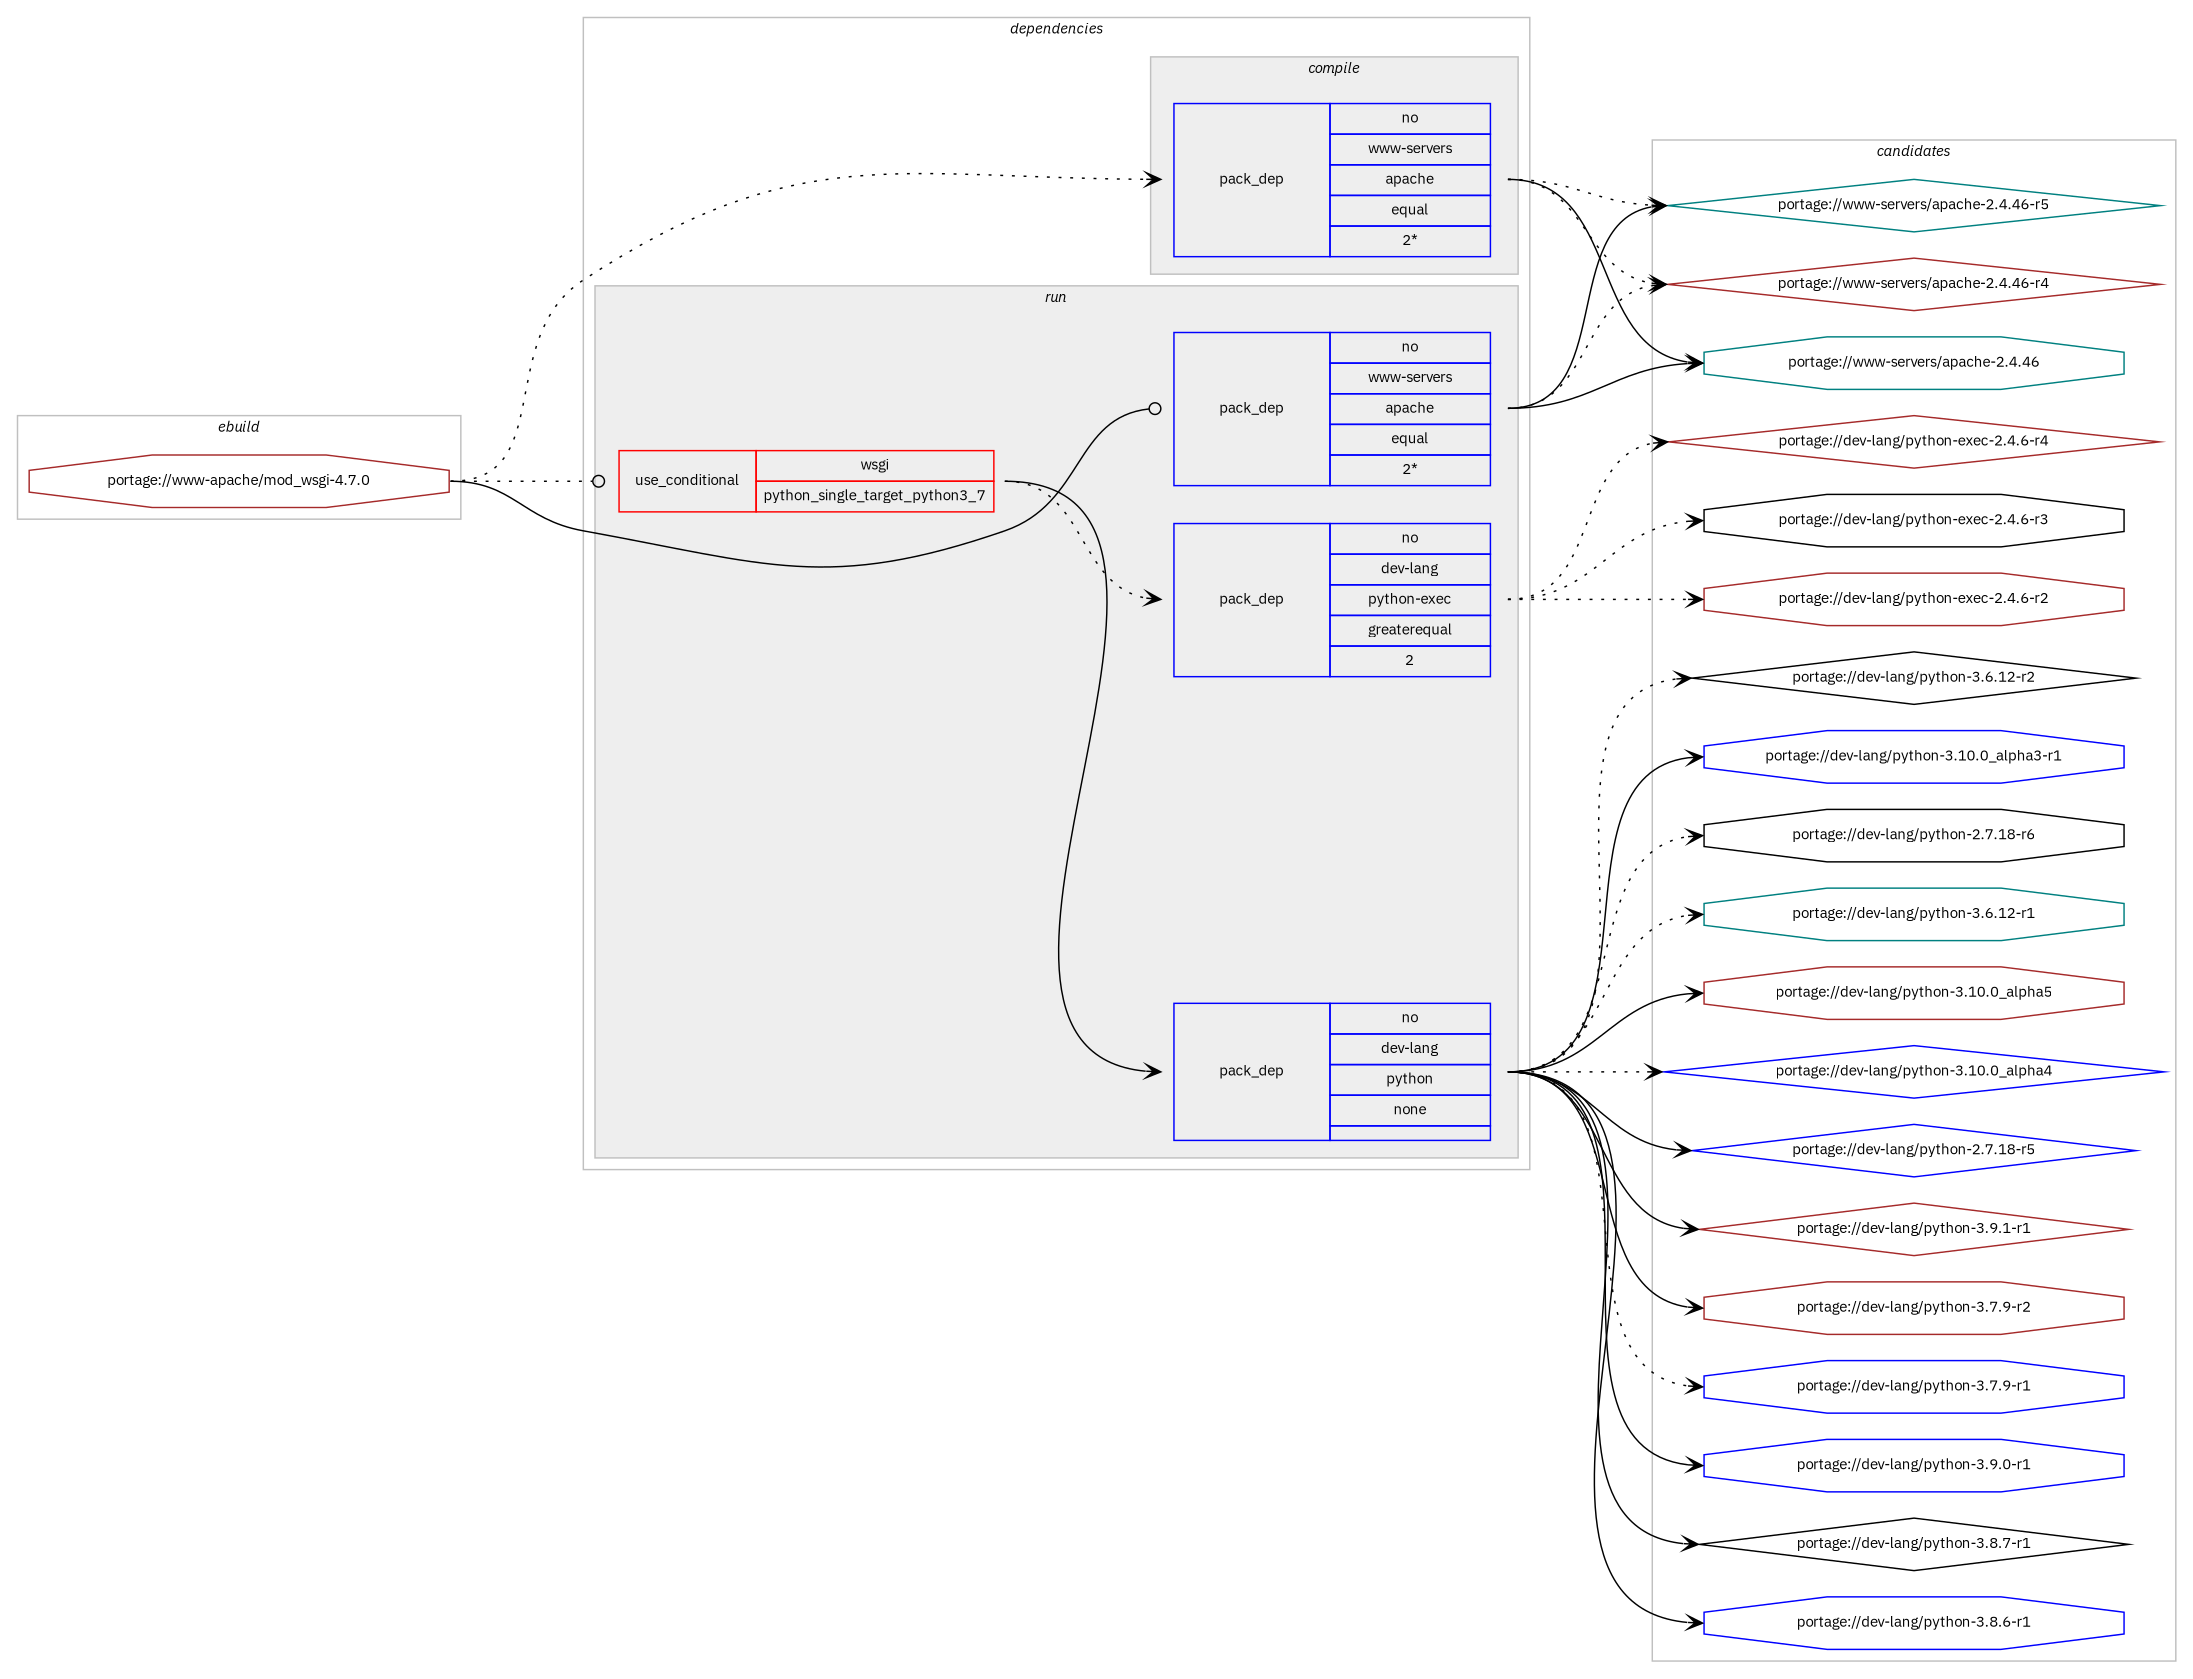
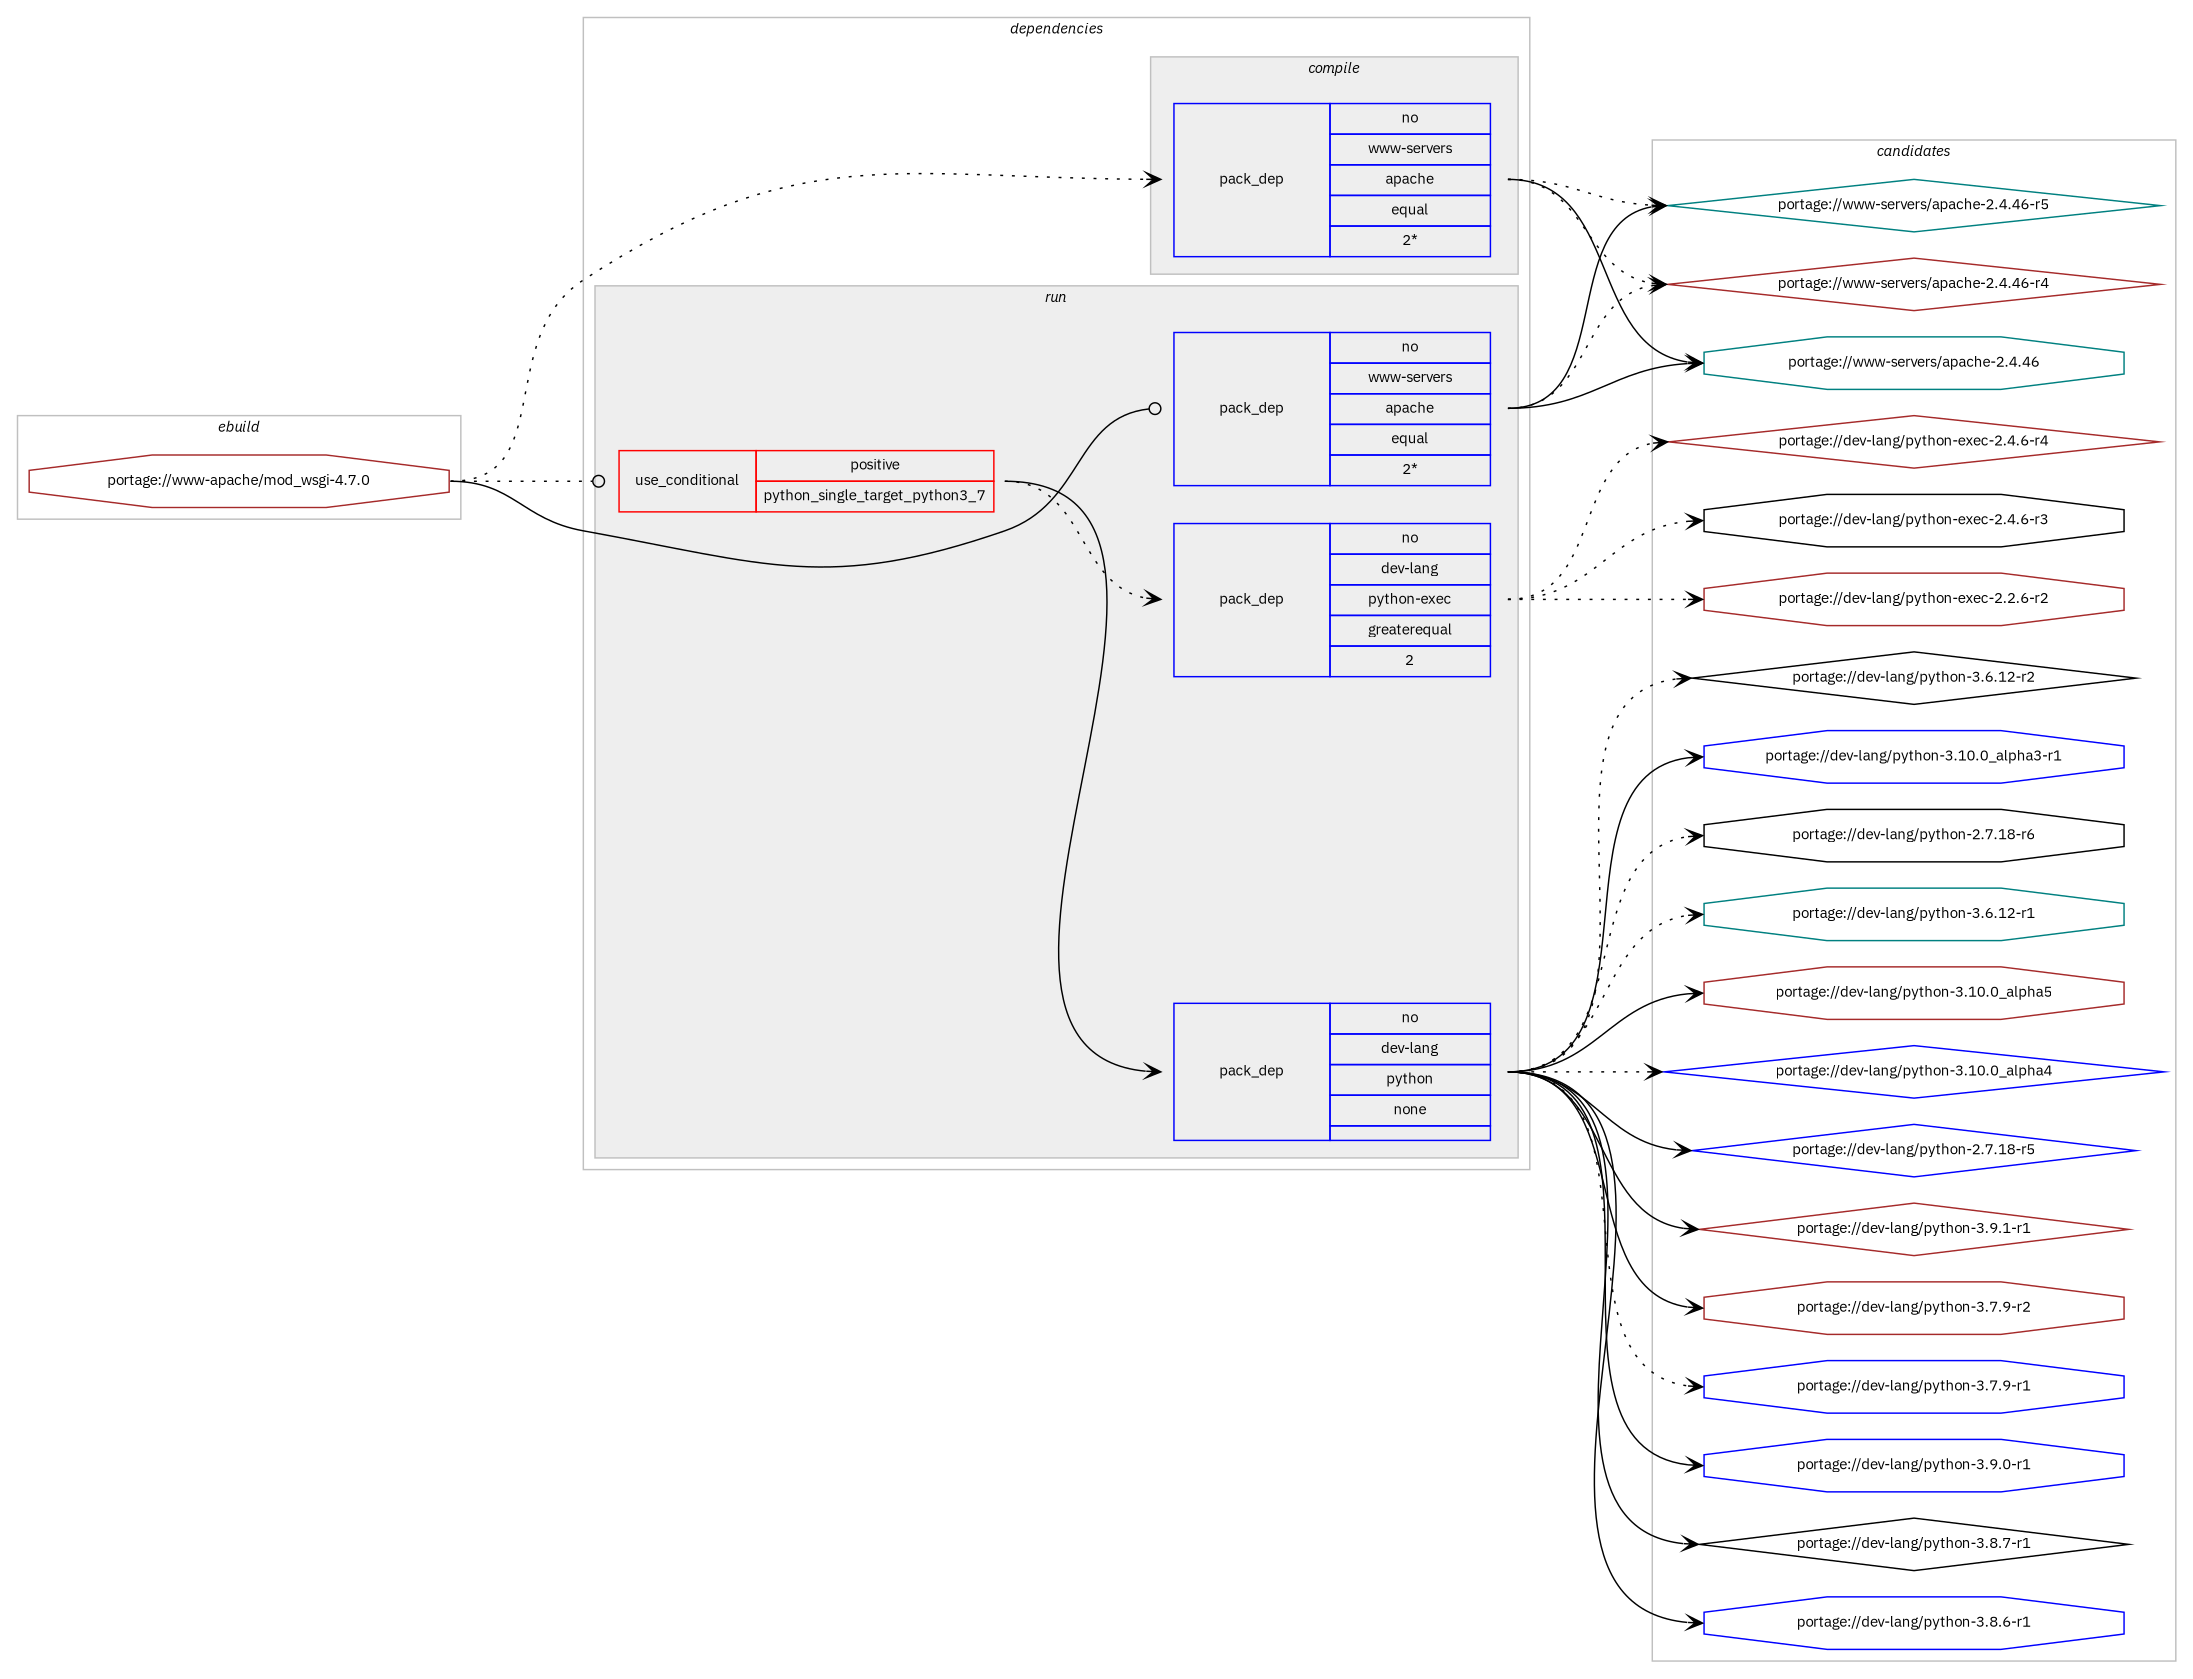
(875, 465) -> (875, 465)
(1914, 599) -> (1914, 599)
